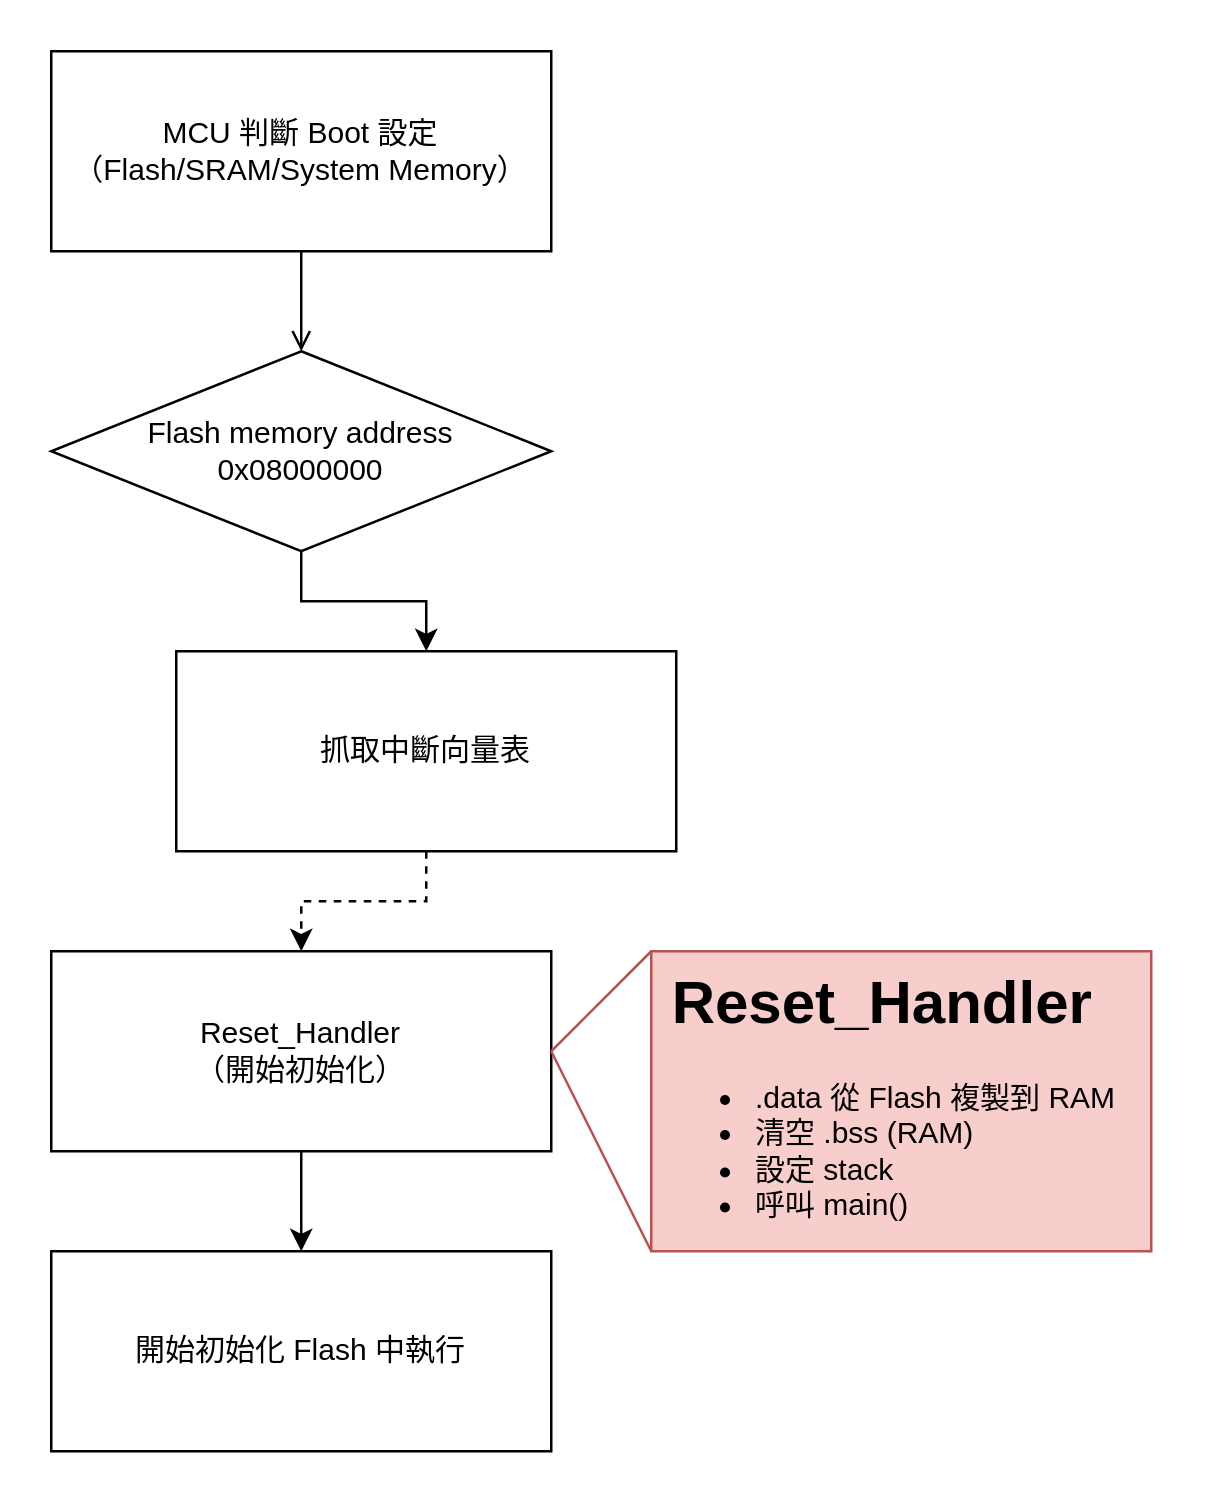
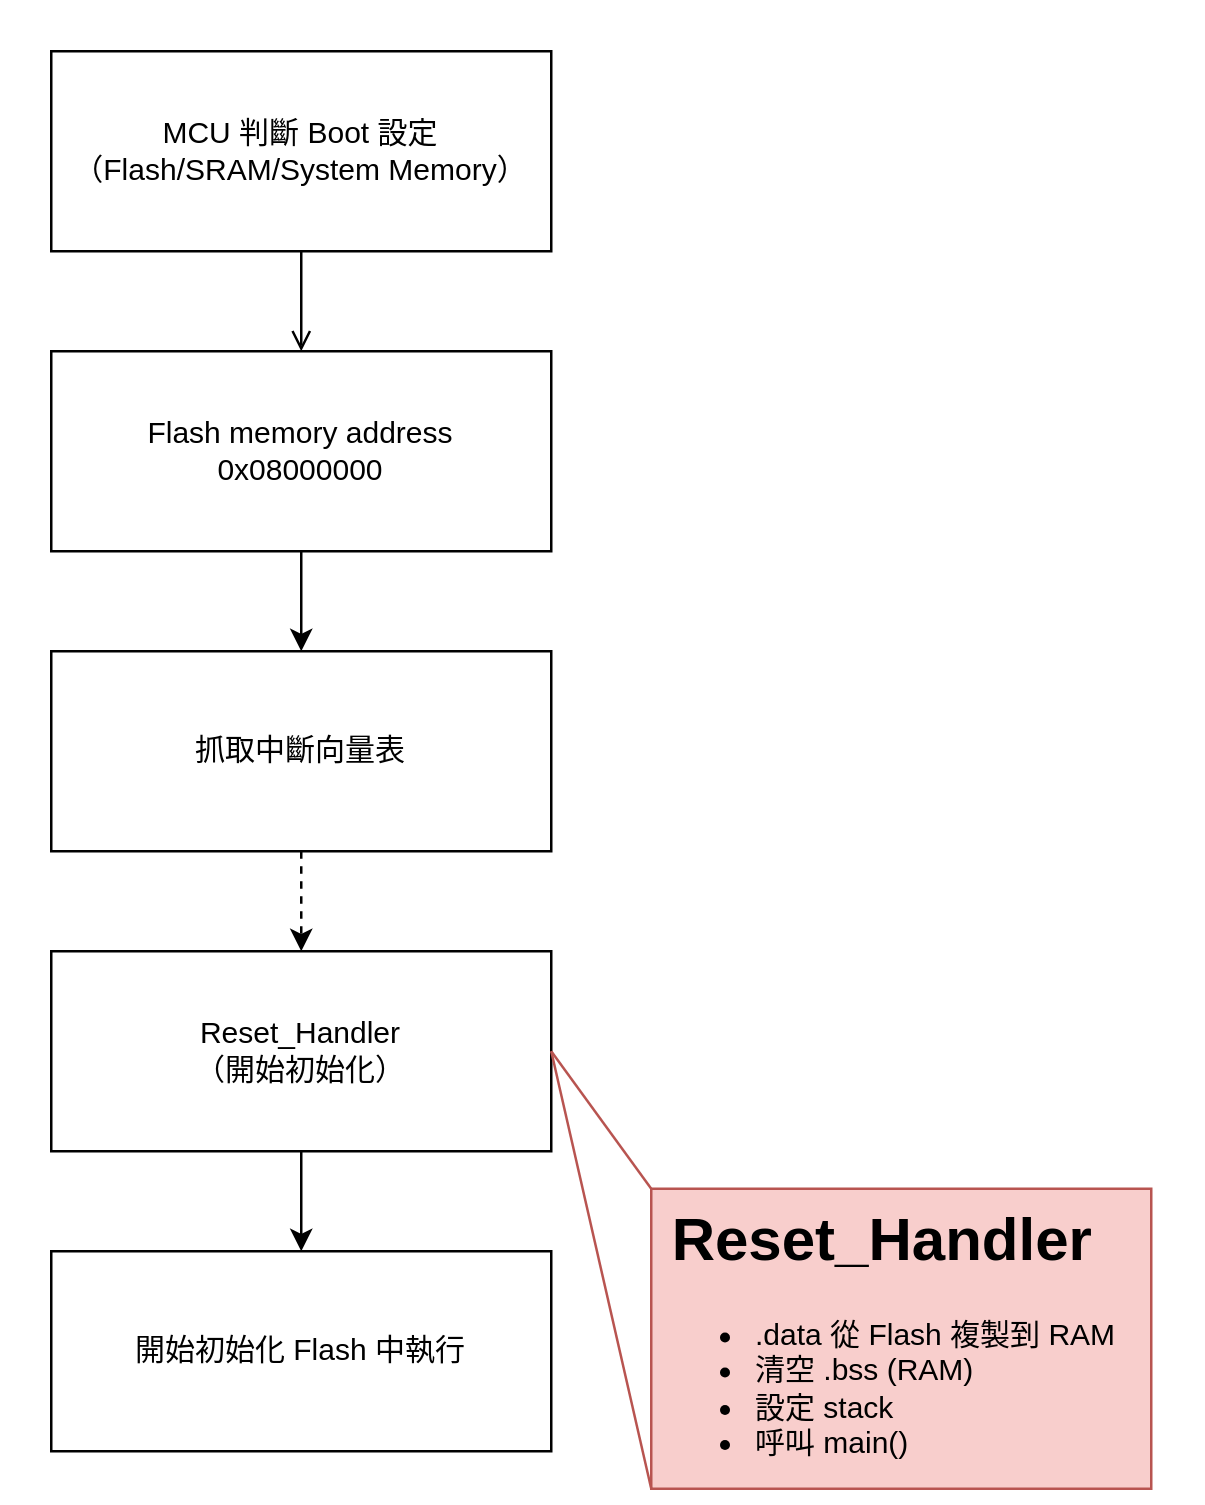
(301, 451) -> (301, 451)
(426, 751) -> (301, 751)
(901, 1101) -> (901, 1339)
